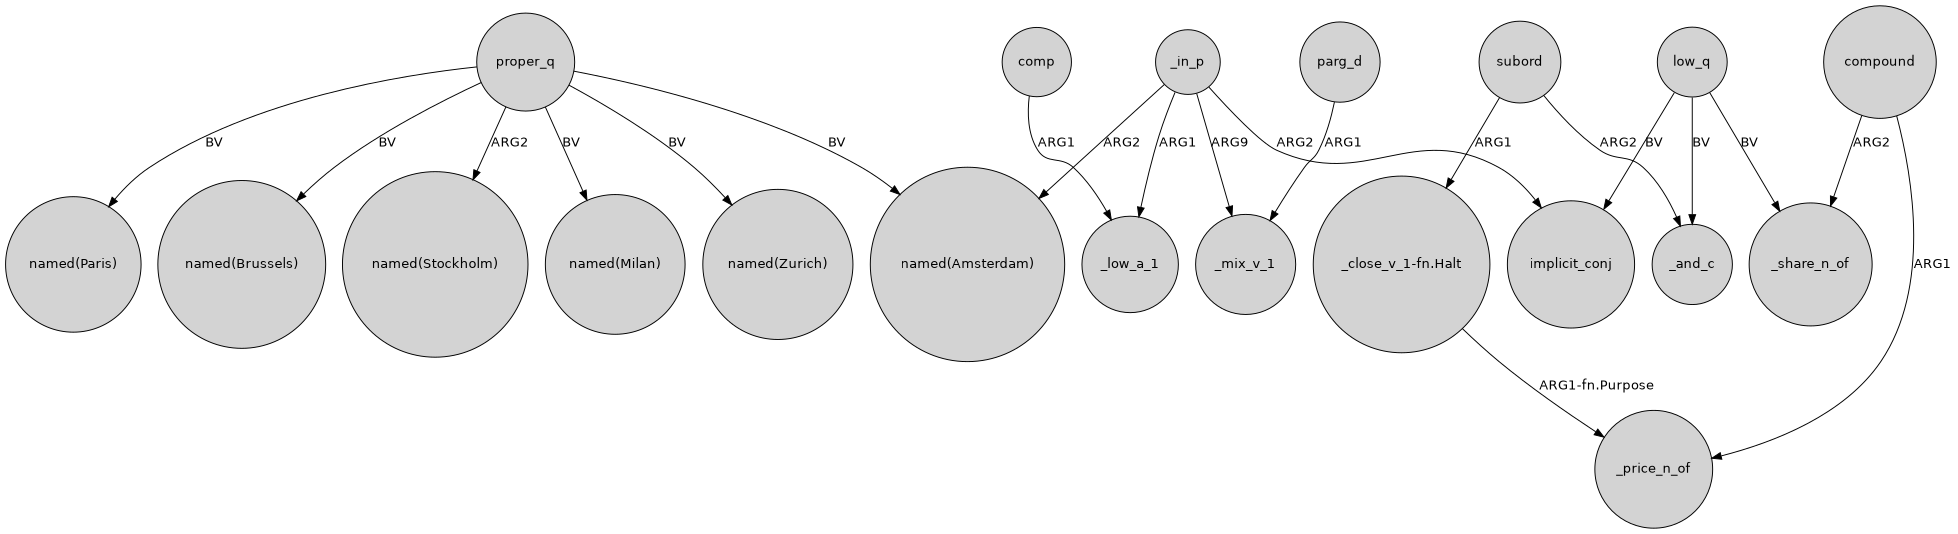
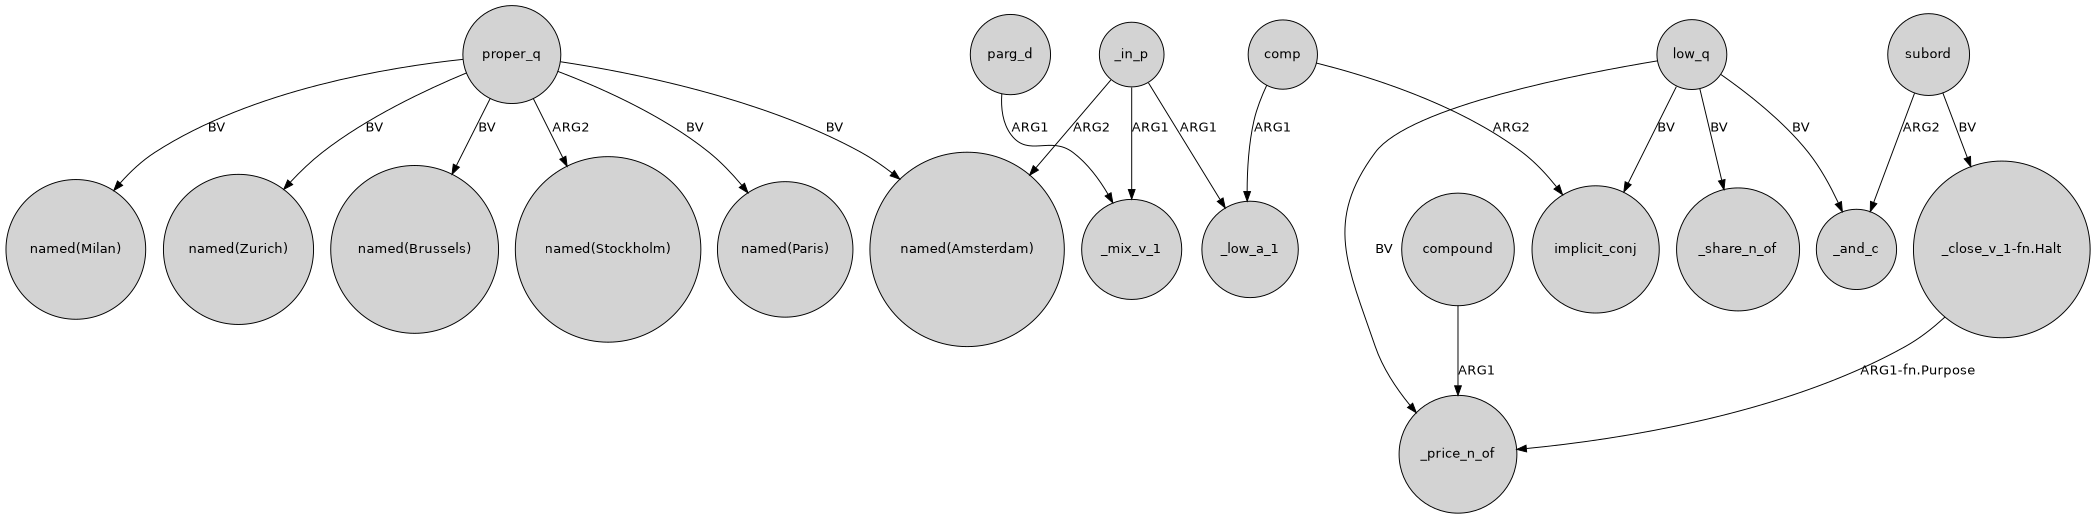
(1230, 143) -> (1151, 128)
(1494, 143) -> (1968, 128)
none -> (1385, 144)
(1848, 156) -> none
(1367, 161) -> (1440, 105)
